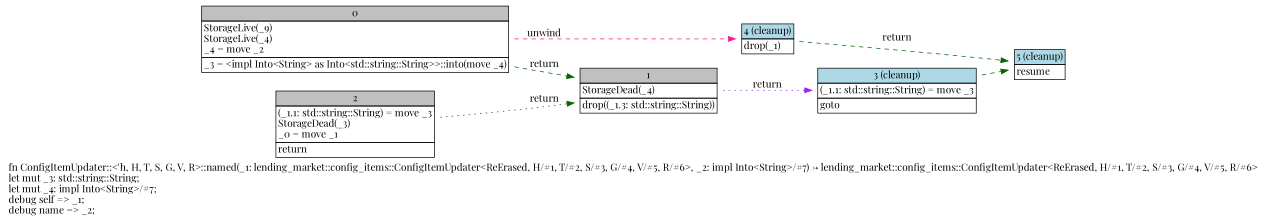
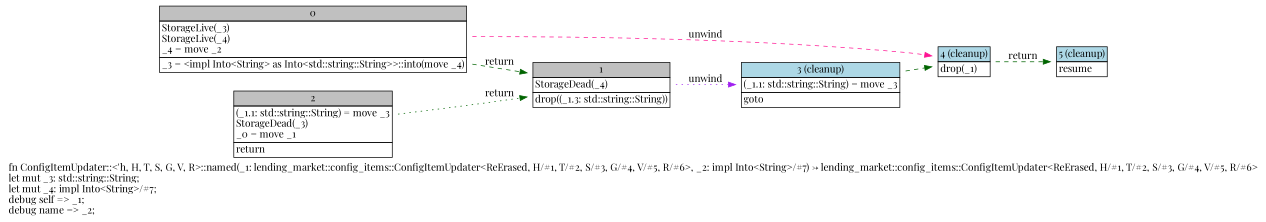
(238, 28) -> (196, 28)
(991, 73) -> (915, 69)
(767, 85) -> (706, 79)
